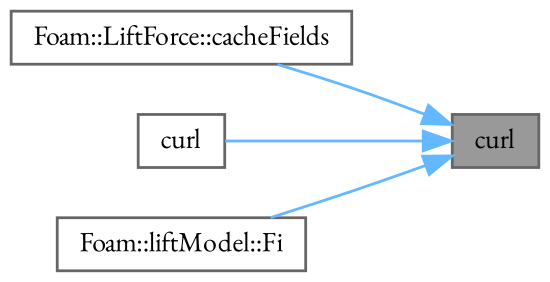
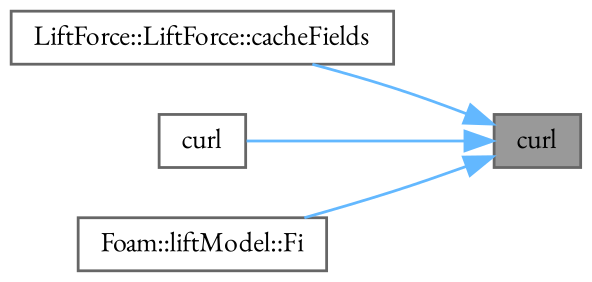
(181, 38) -> (202, 38)
